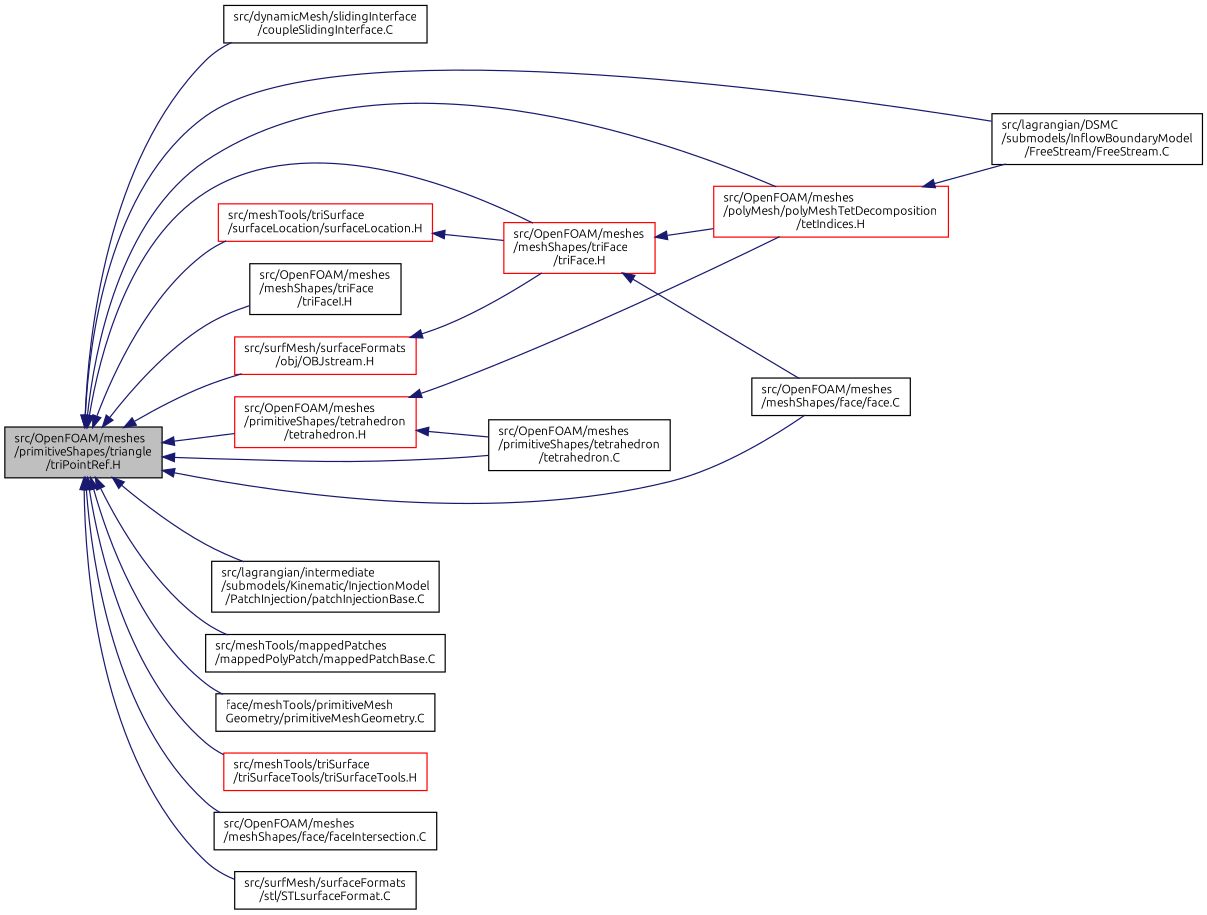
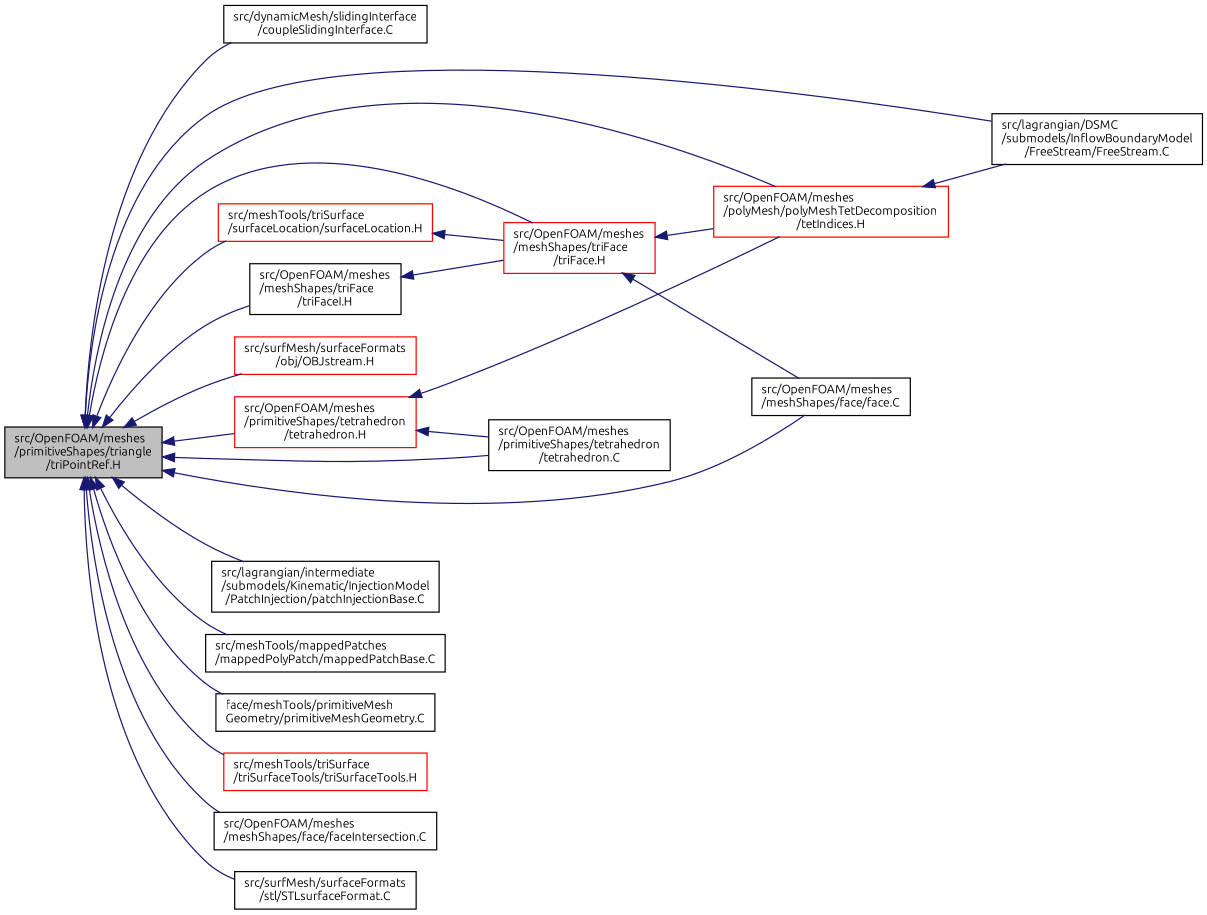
(484, 307) -> (458, 268)
